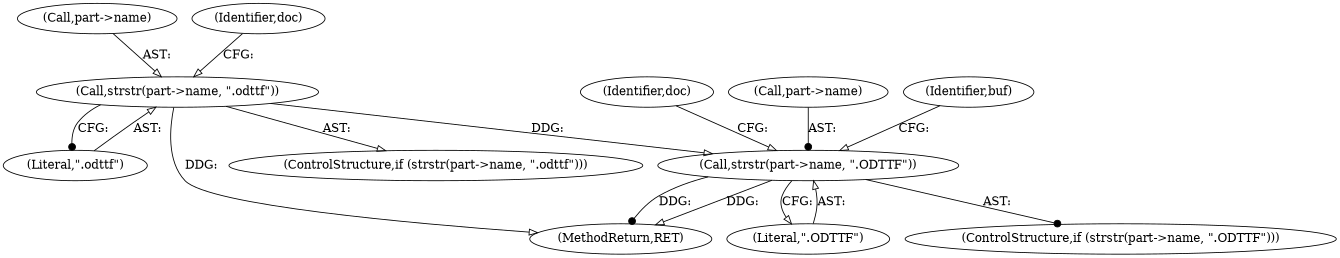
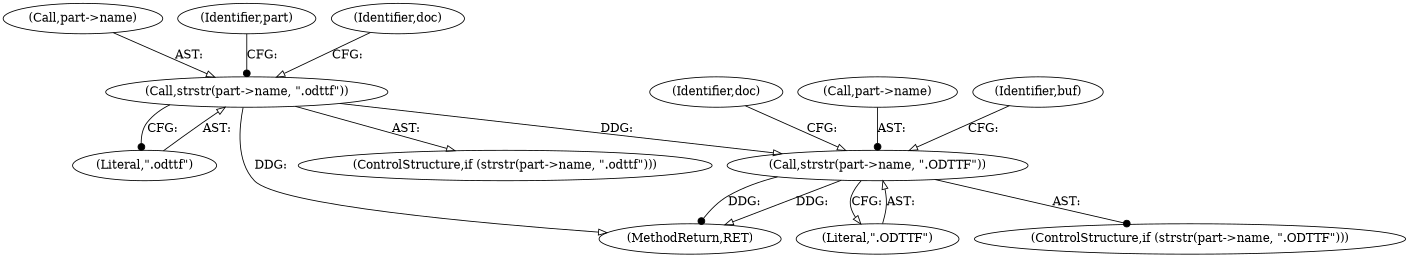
none -> (247, 19)
